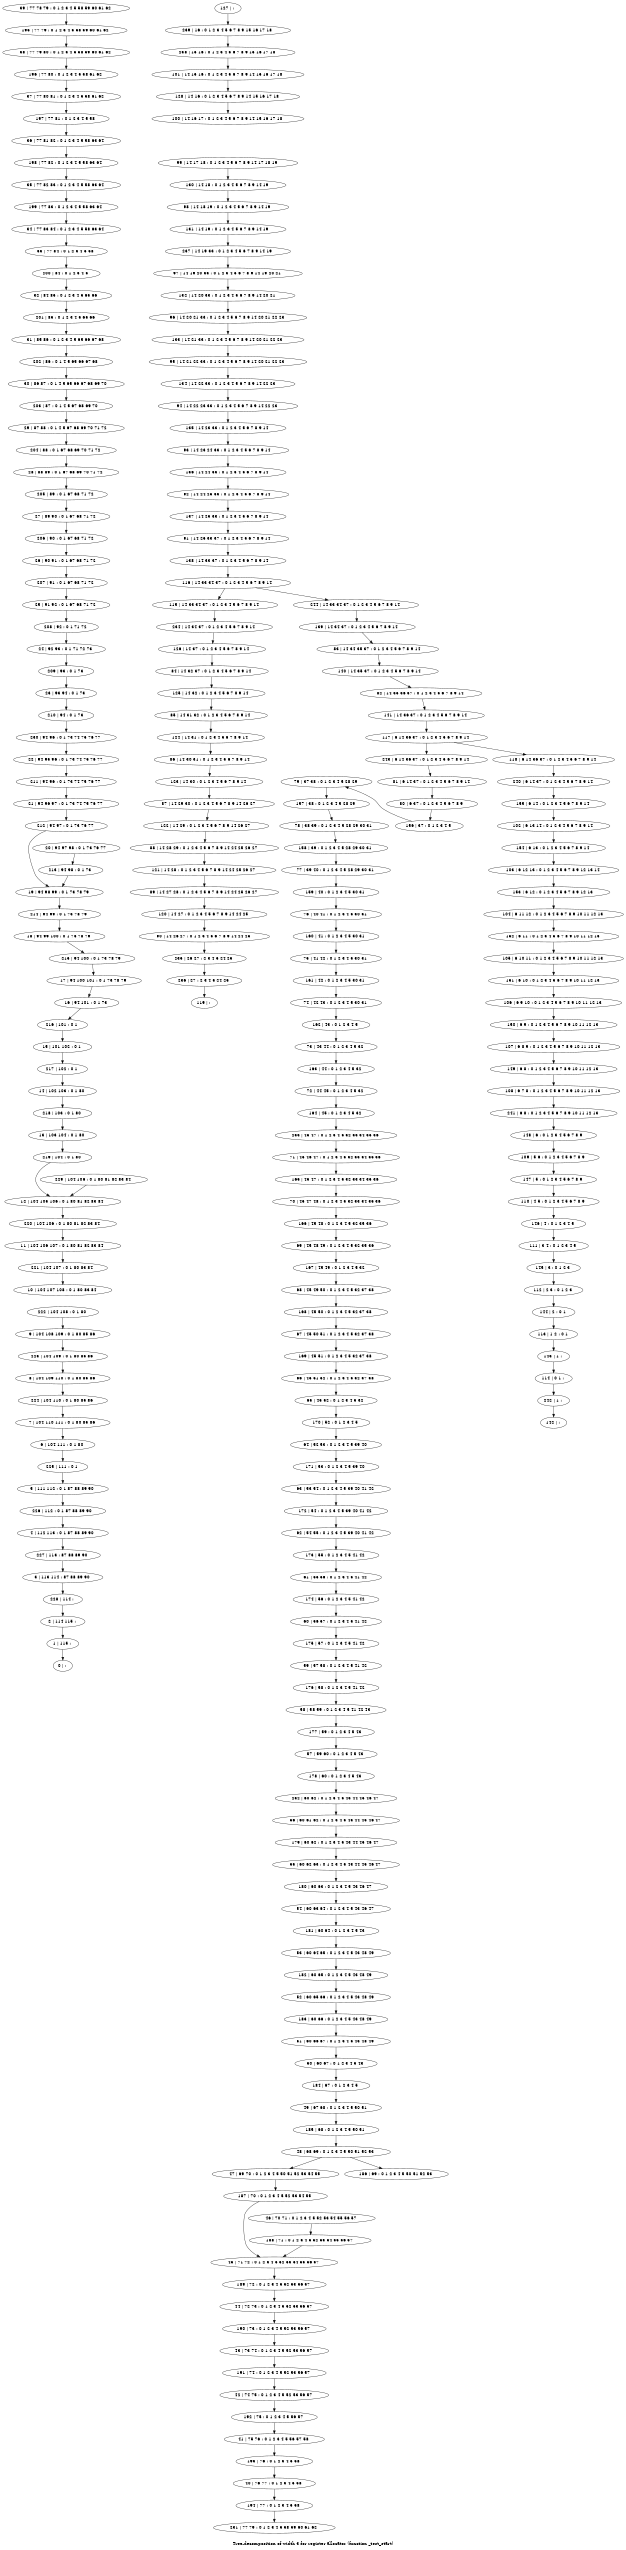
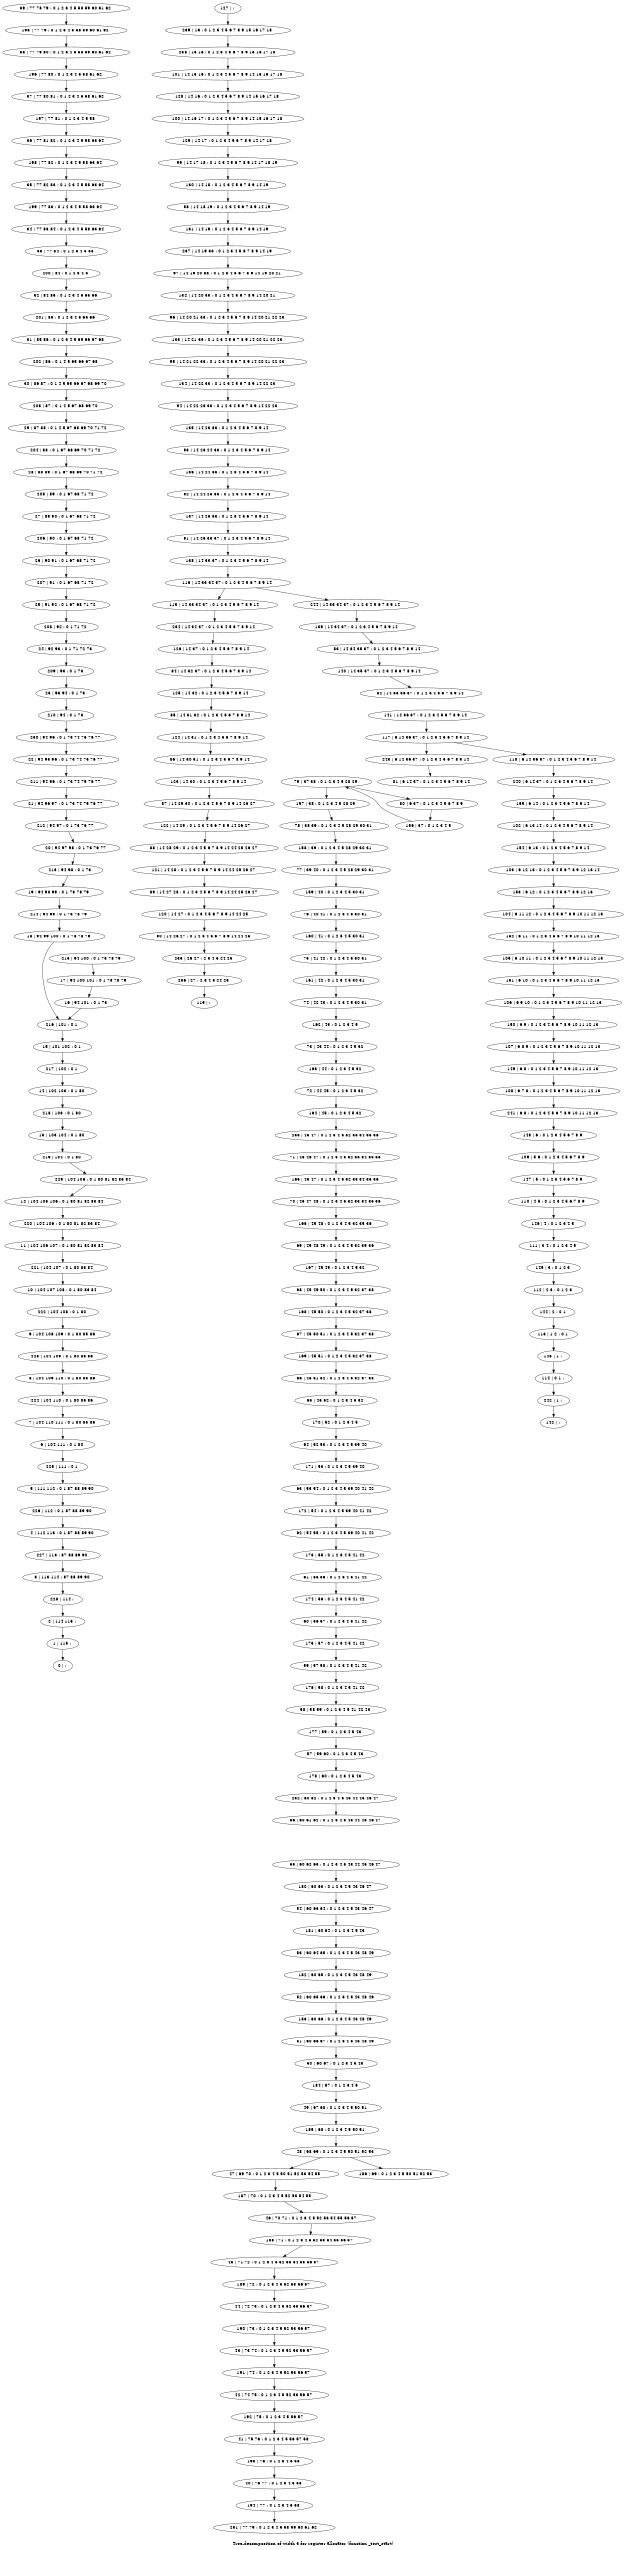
none -> (228, 141)
(423, 703) -> none
(432, 791) -> (378, 793)
(30, 857) -> (71, 836)
(74, 947) -> (43, 979)
(36, 1178) -> (77, 1168)
none -> (63, 1300)
(336, 1843) -> none
(244, 2228) -> (292, 2206)
(274, 2316) -> none
